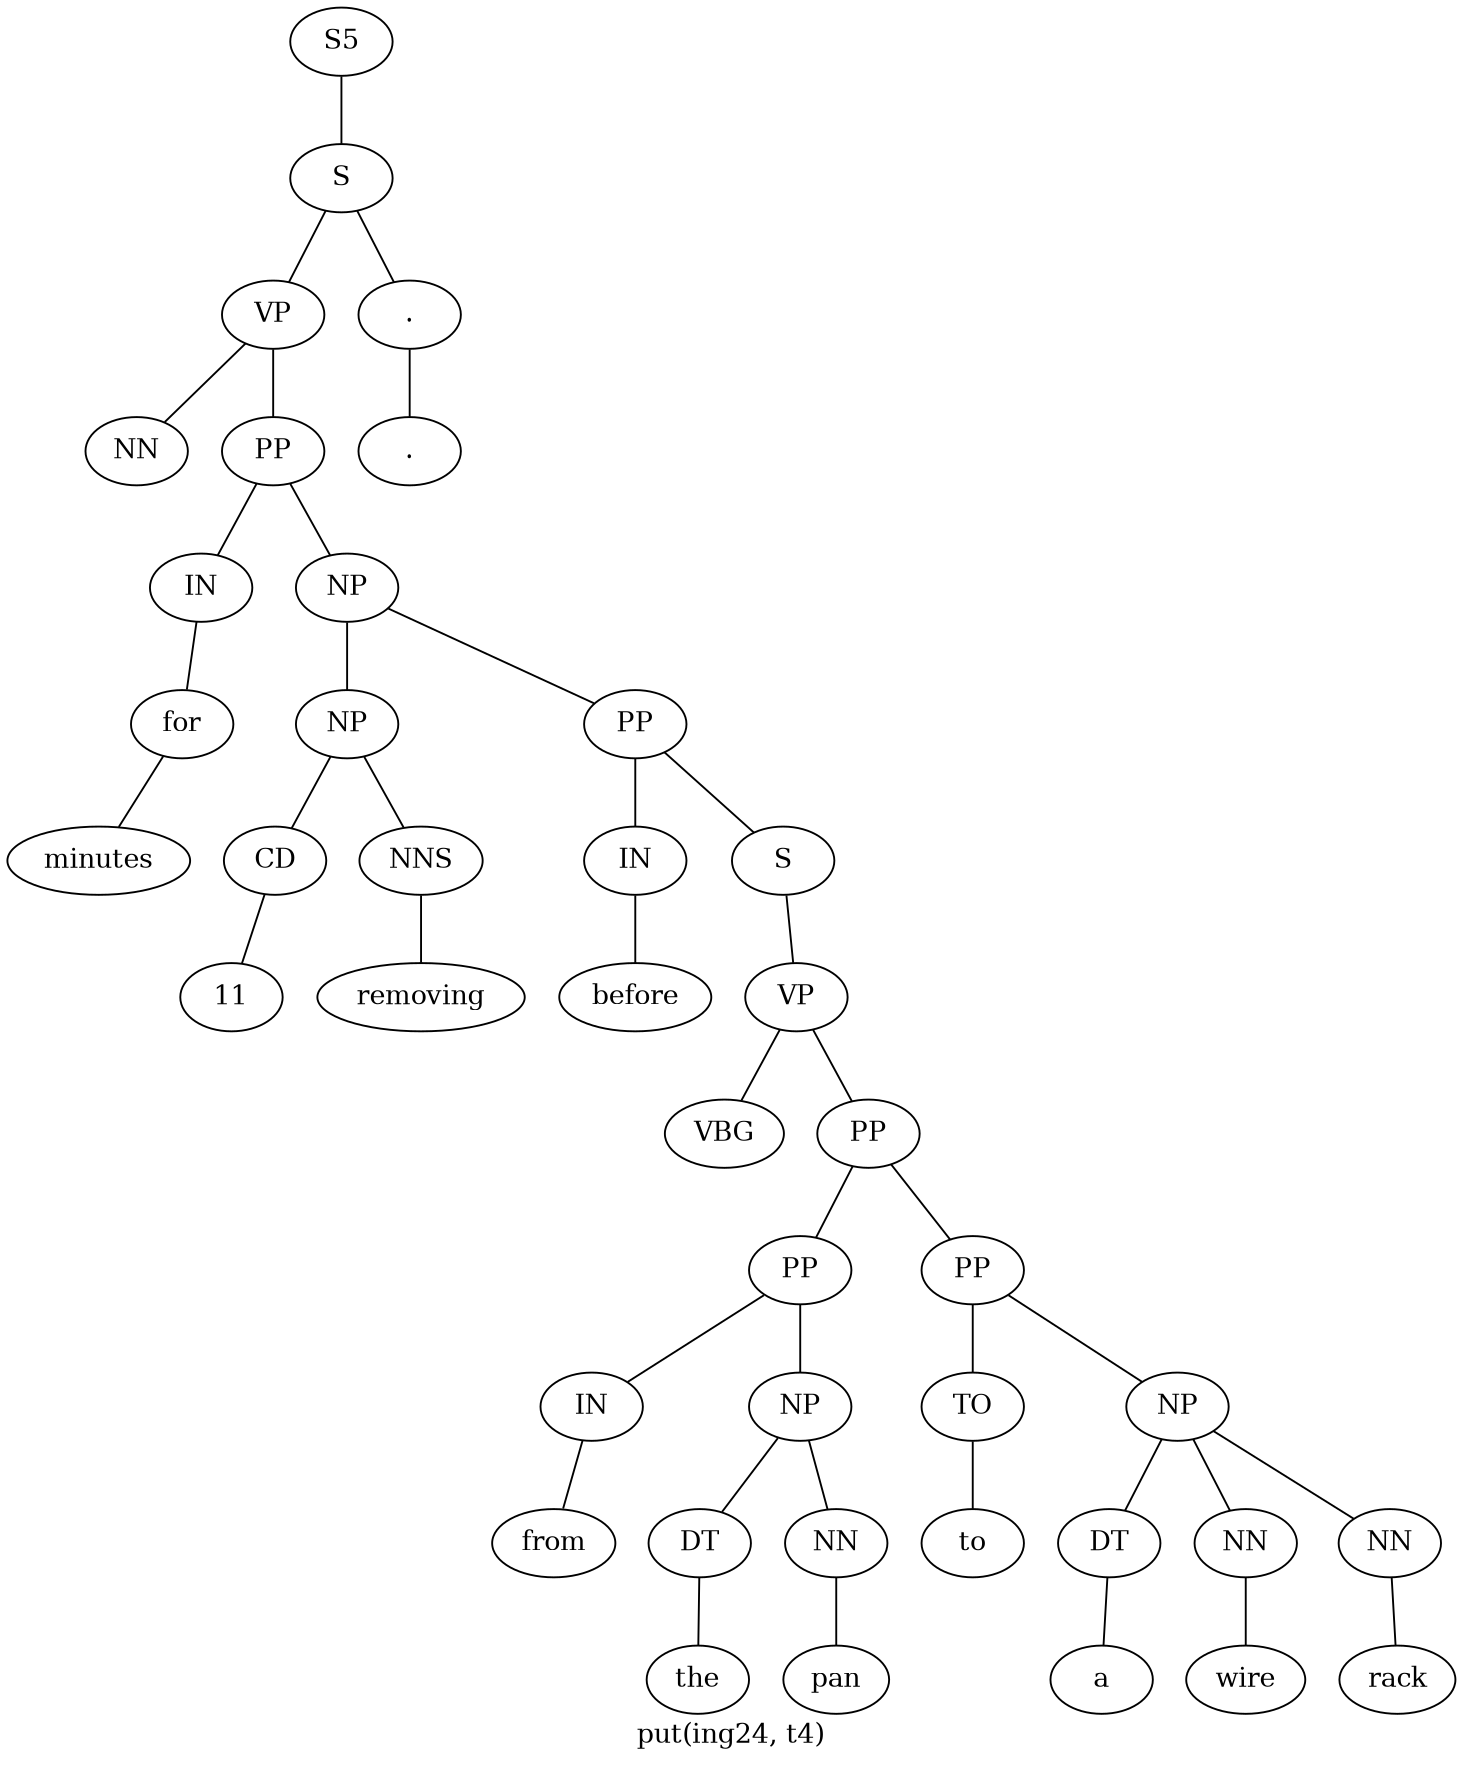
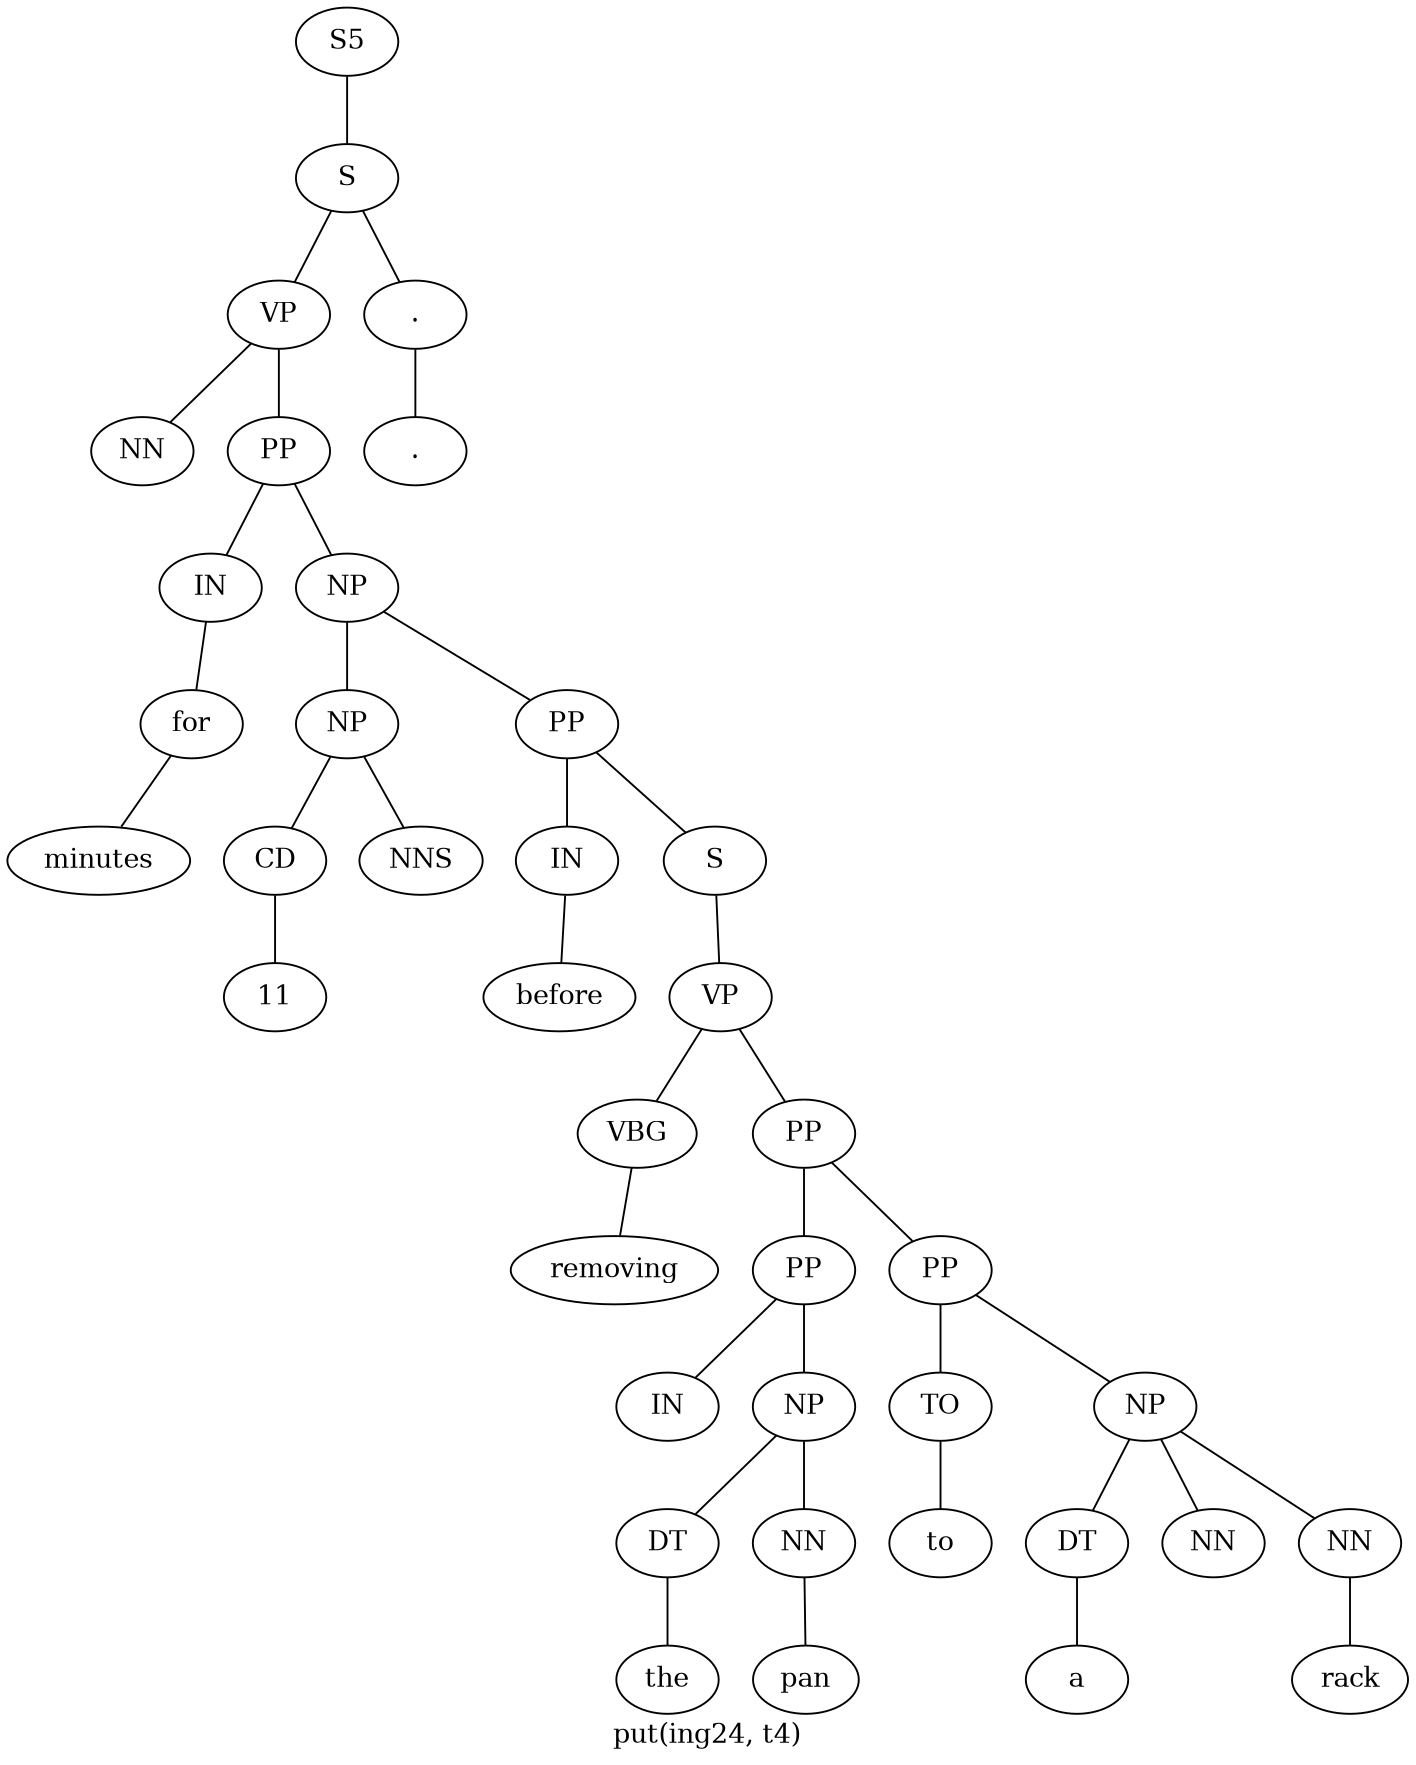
(421, 929) -> (626, 1202)
(554, 1543) -> none
(1246, 1680) -> none
